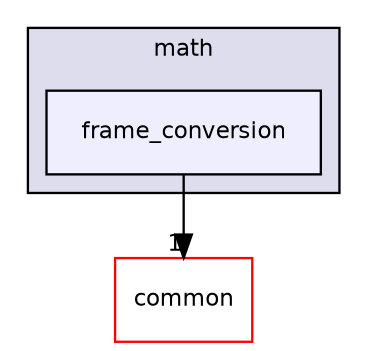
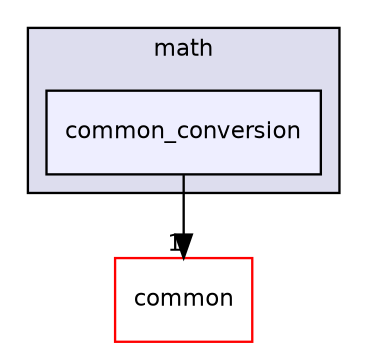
(184, 133) -> (184, 133)
